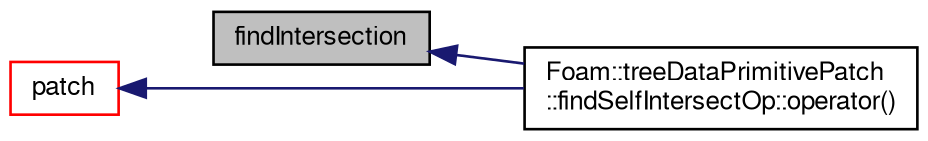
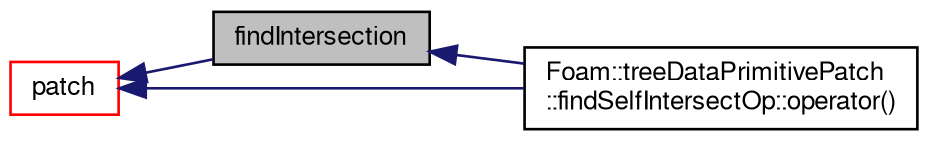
none -> (179, 66)
